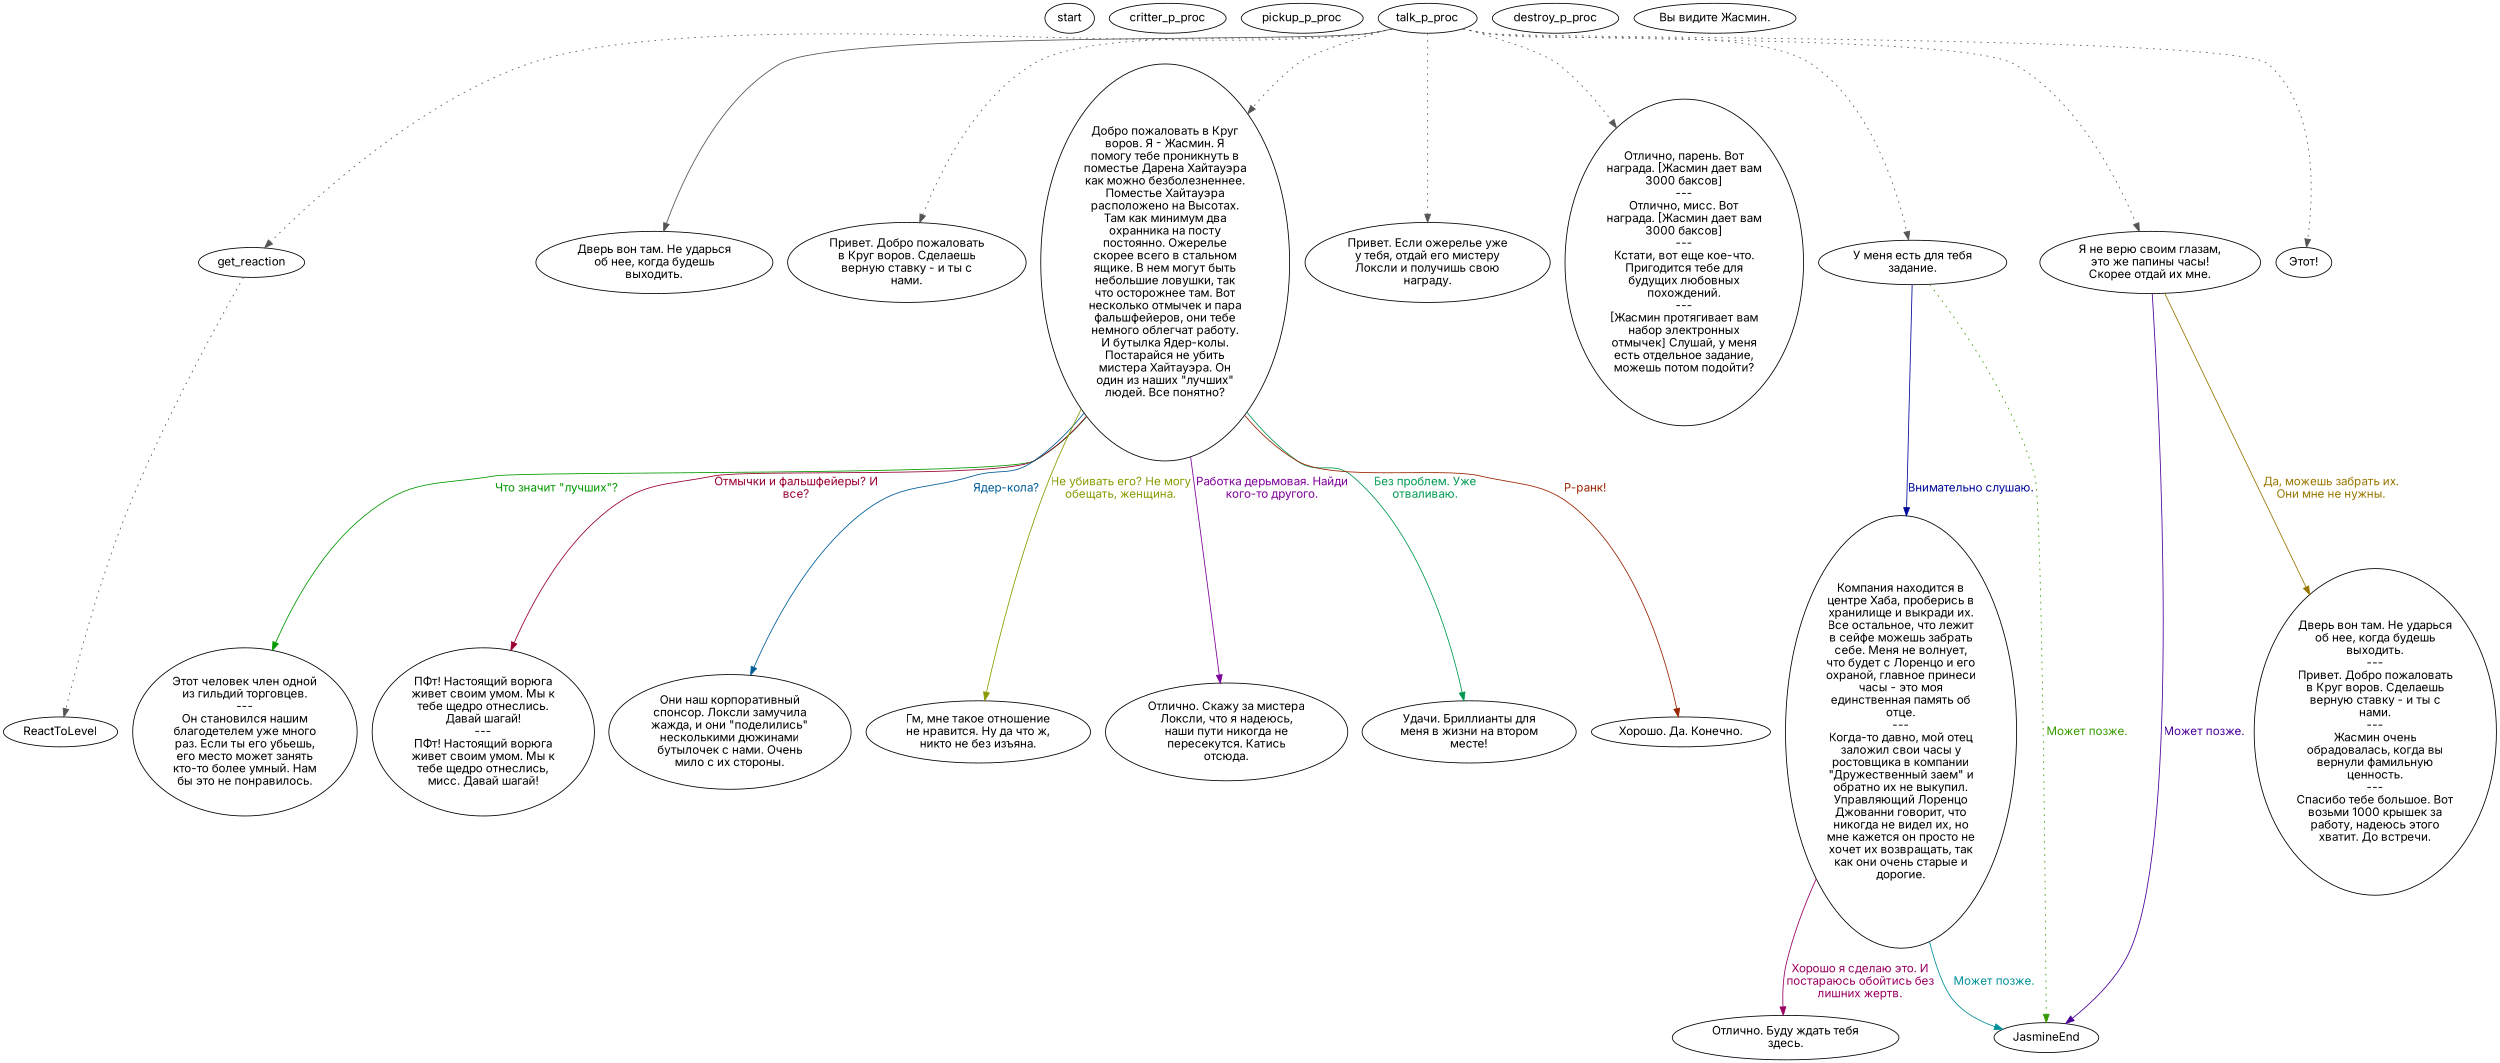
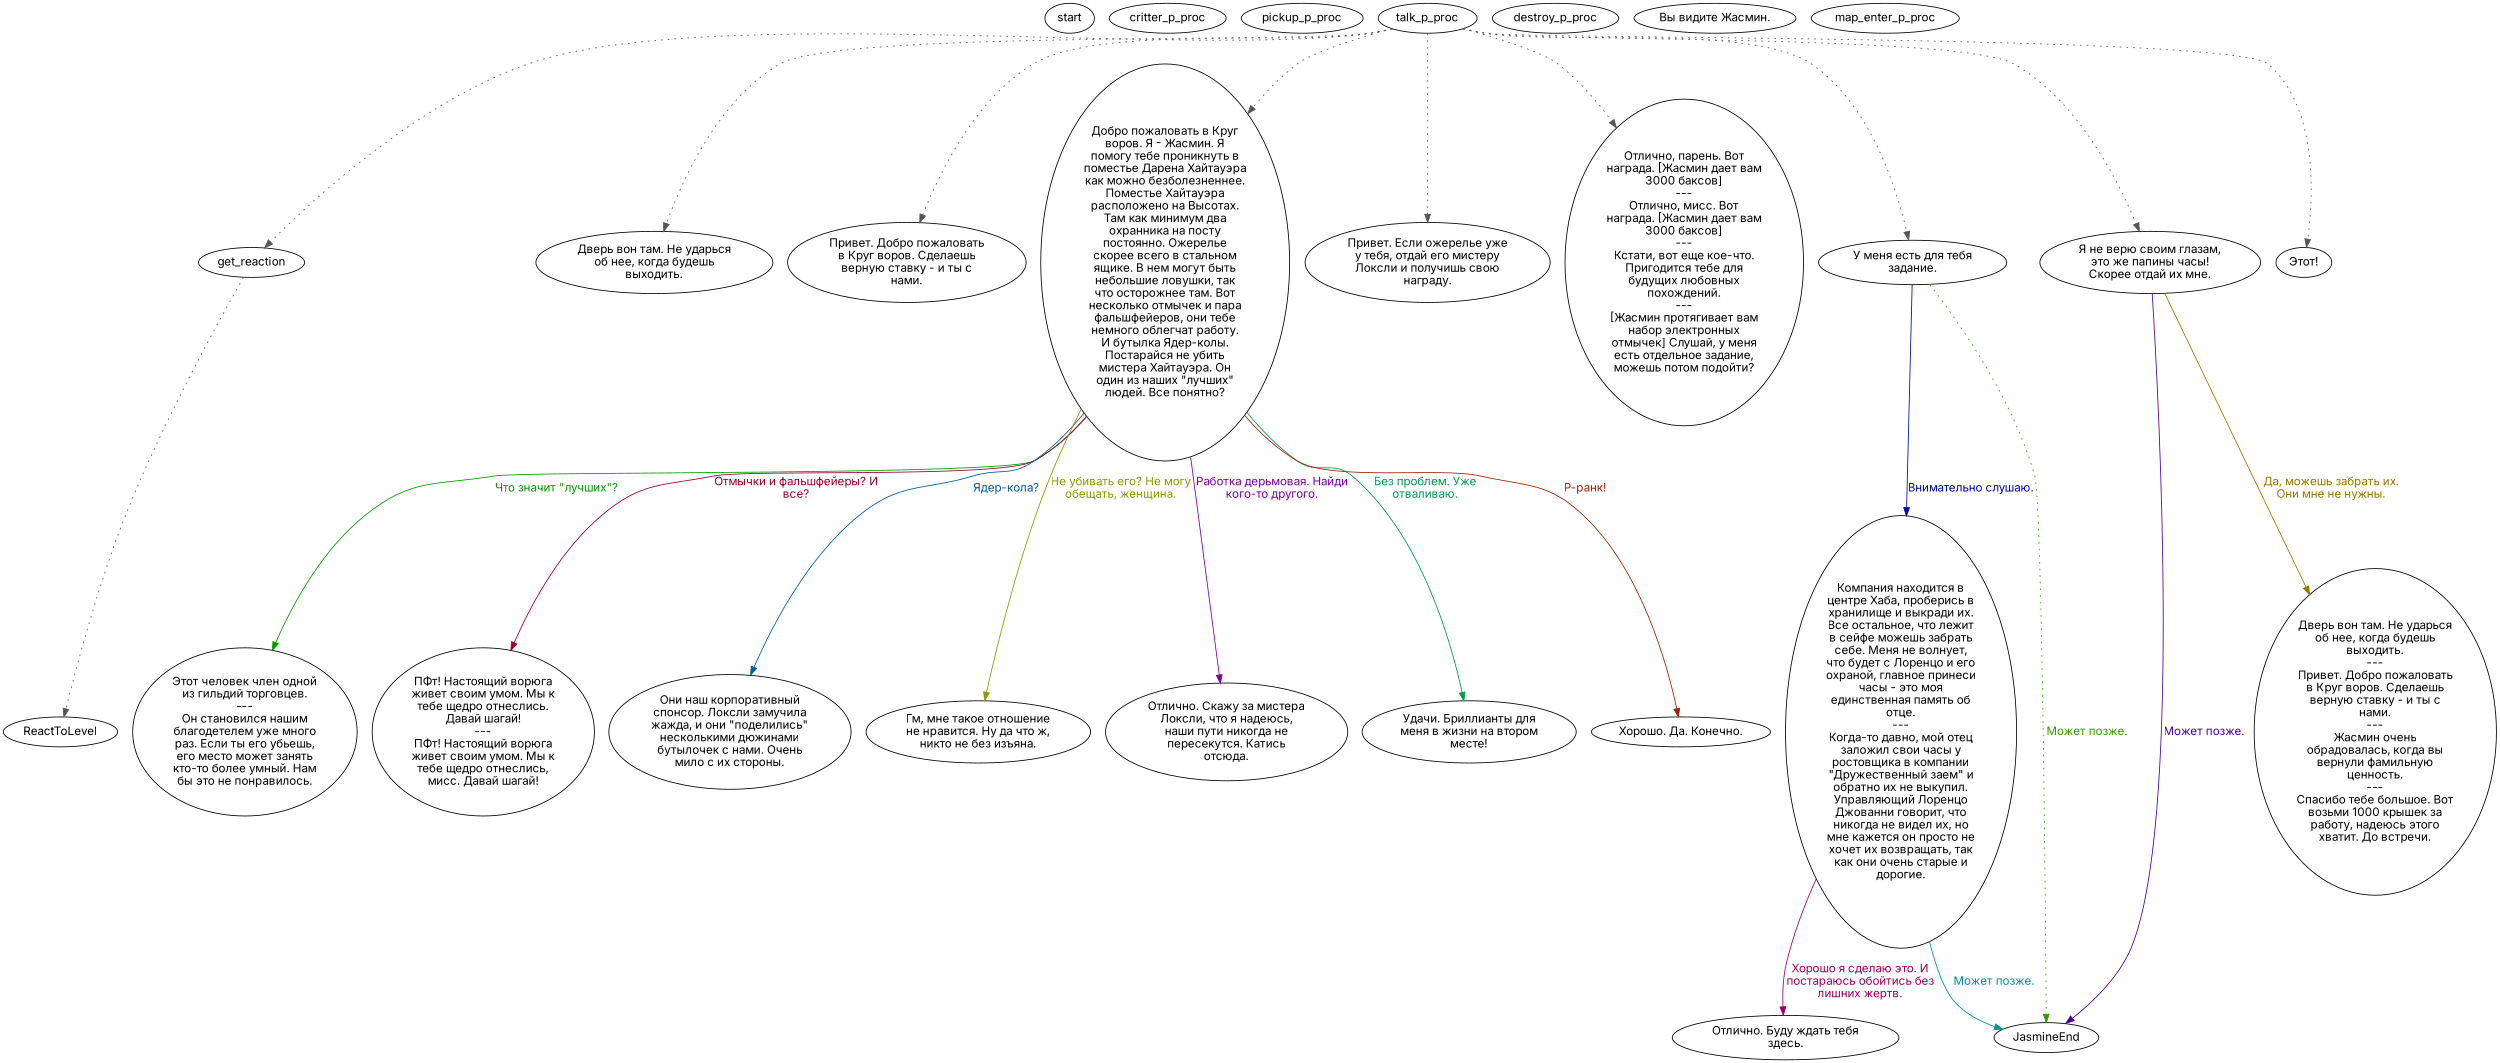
none -> (1885, 18)
(986, 42) -> (986, 42)
